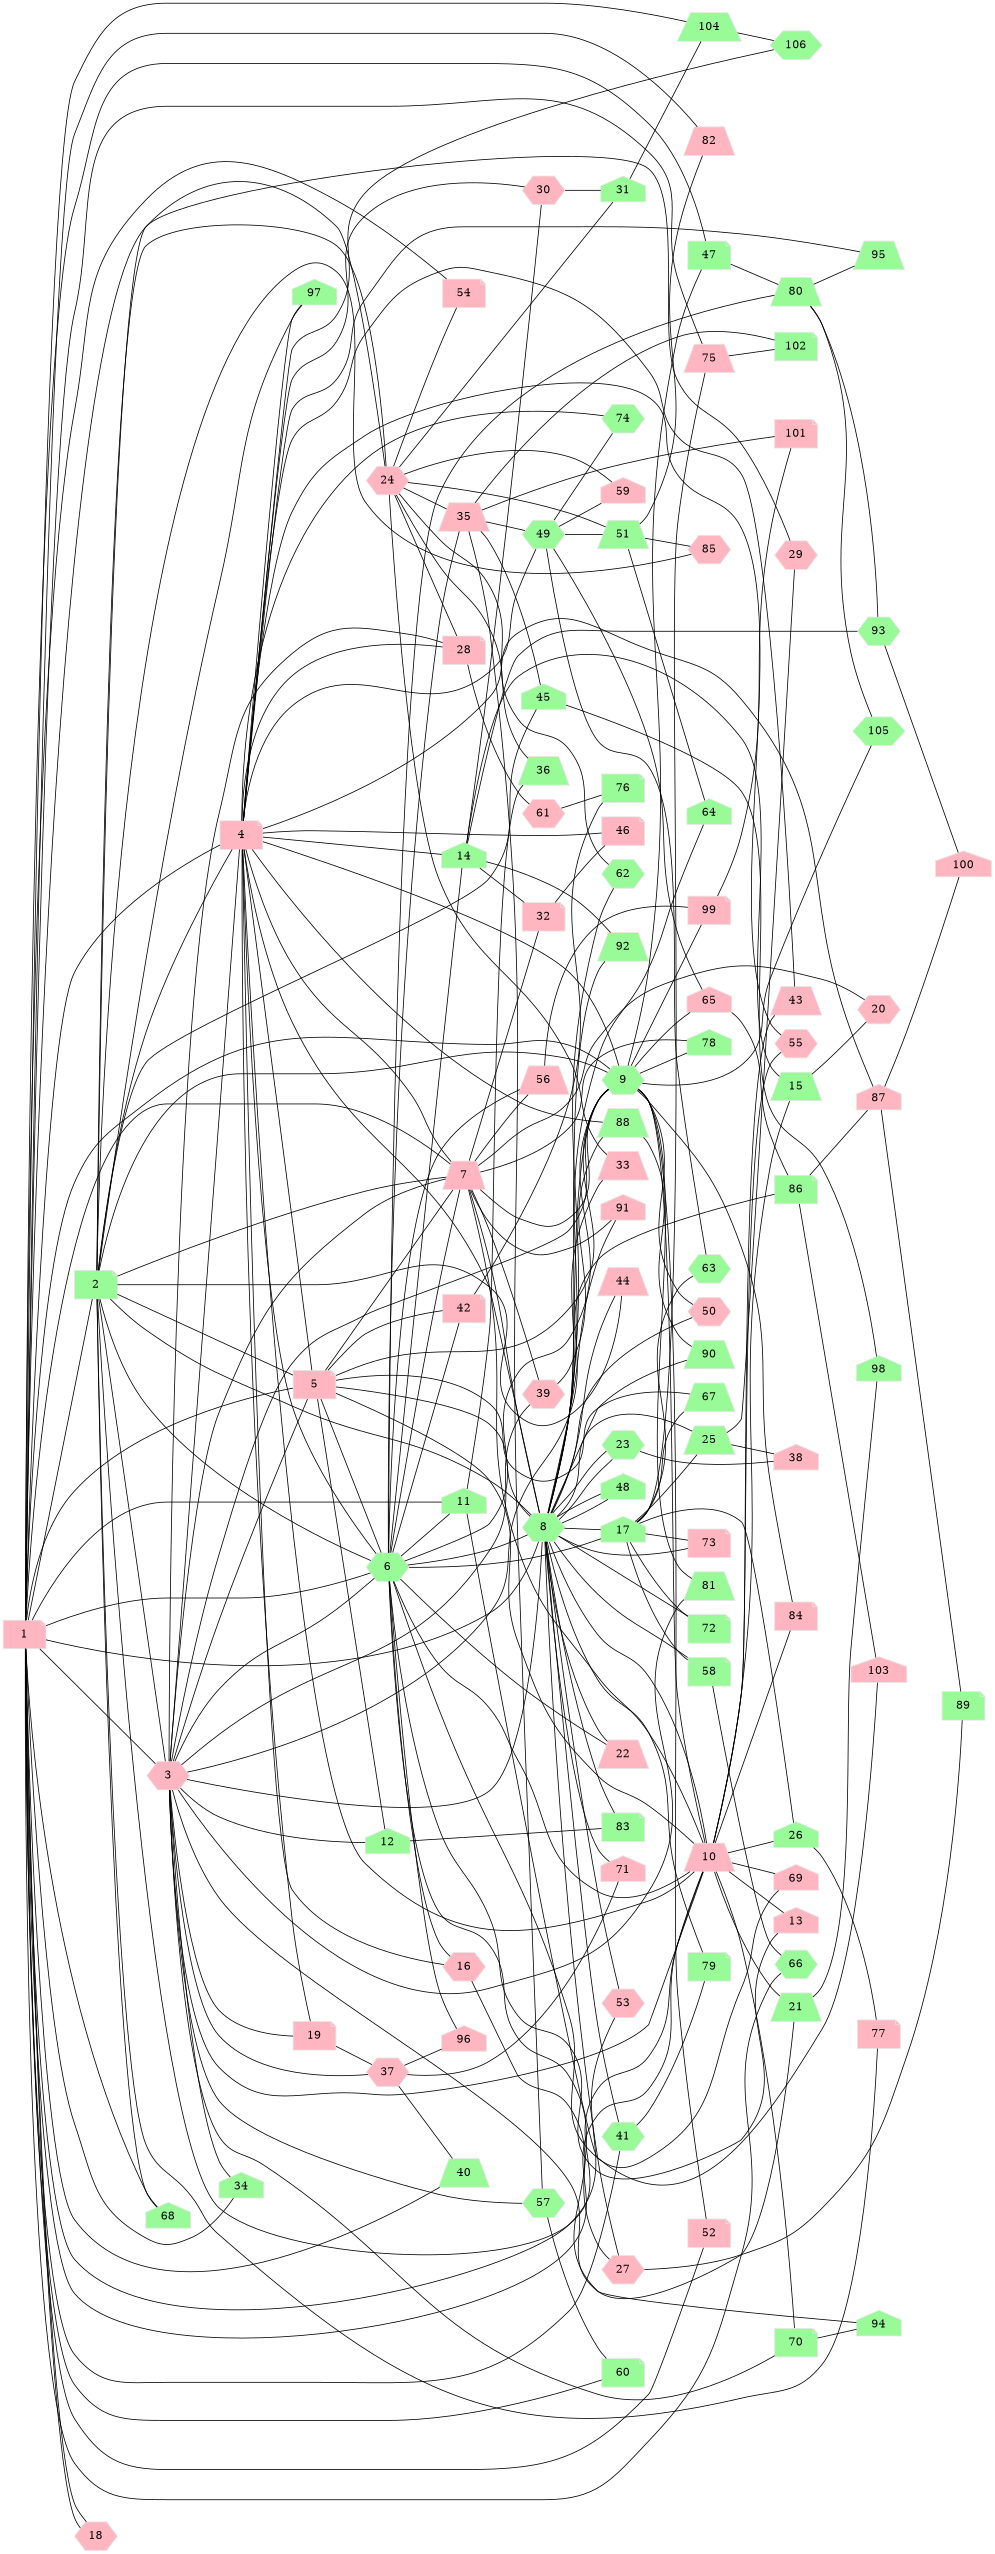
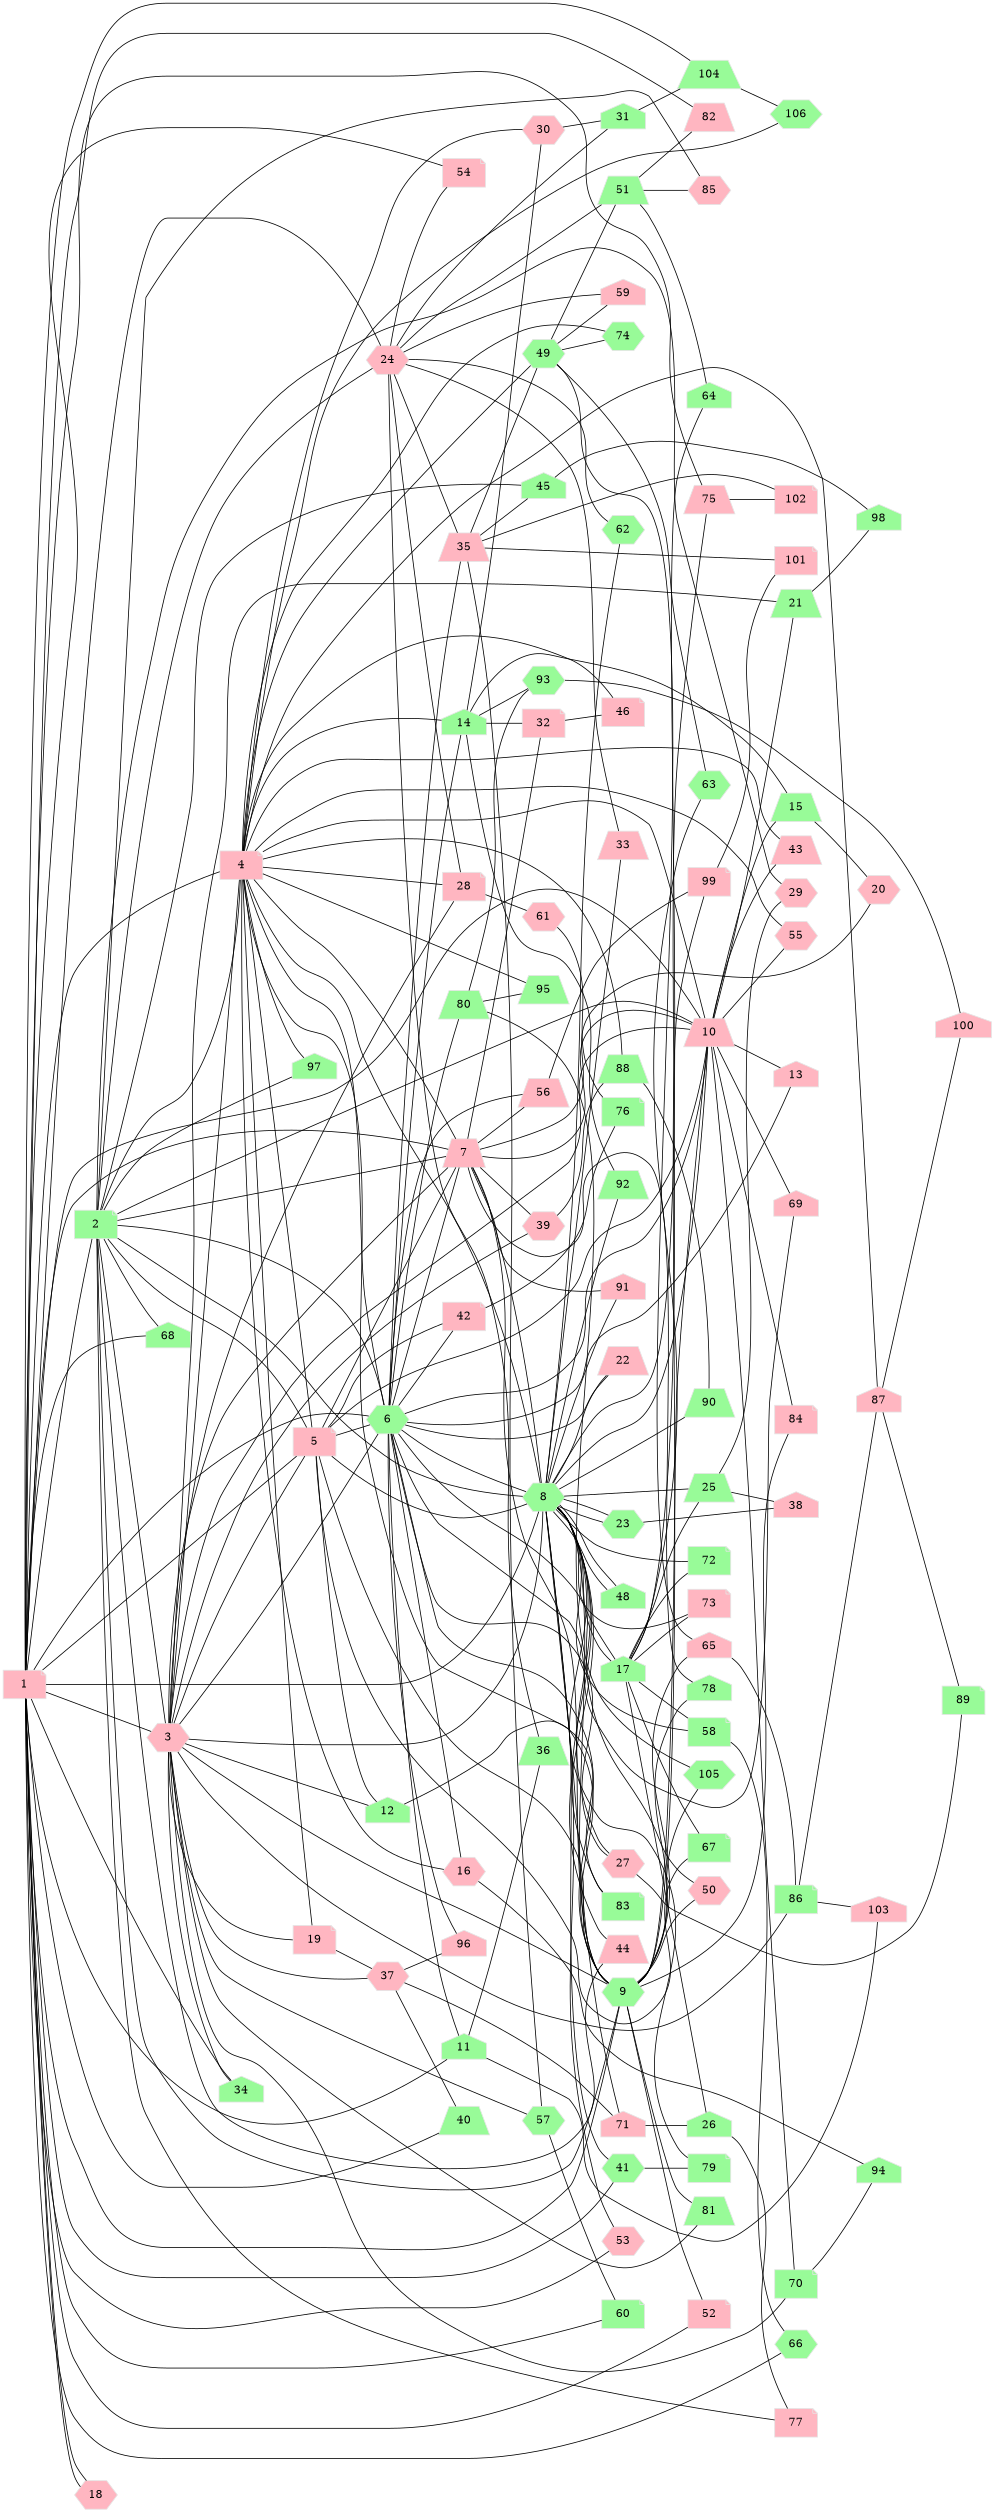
(709, 255) -> none
(796, 347) -> (796, 500)
(709, 1397) -> (709, 1848)
(751, 1847) -> (662, 2125)
